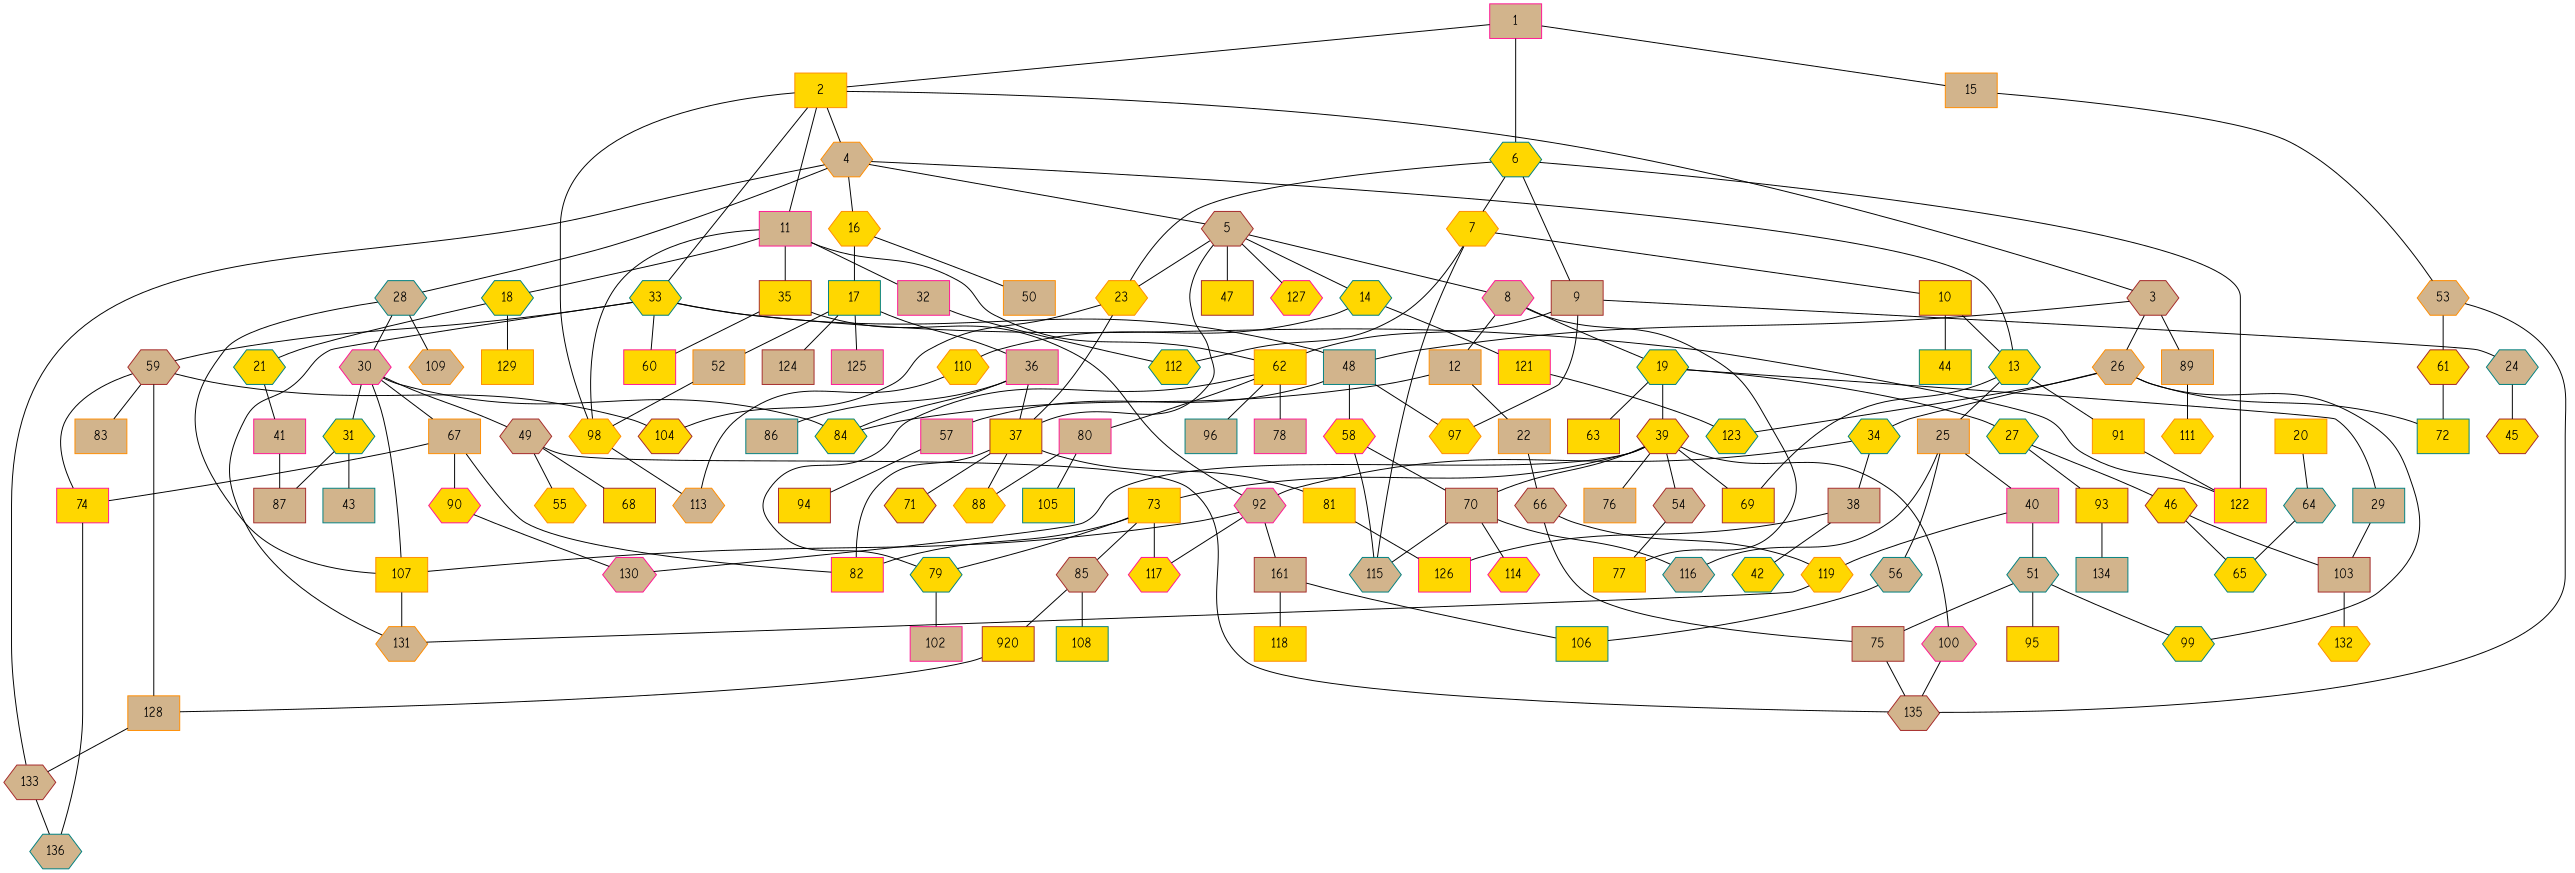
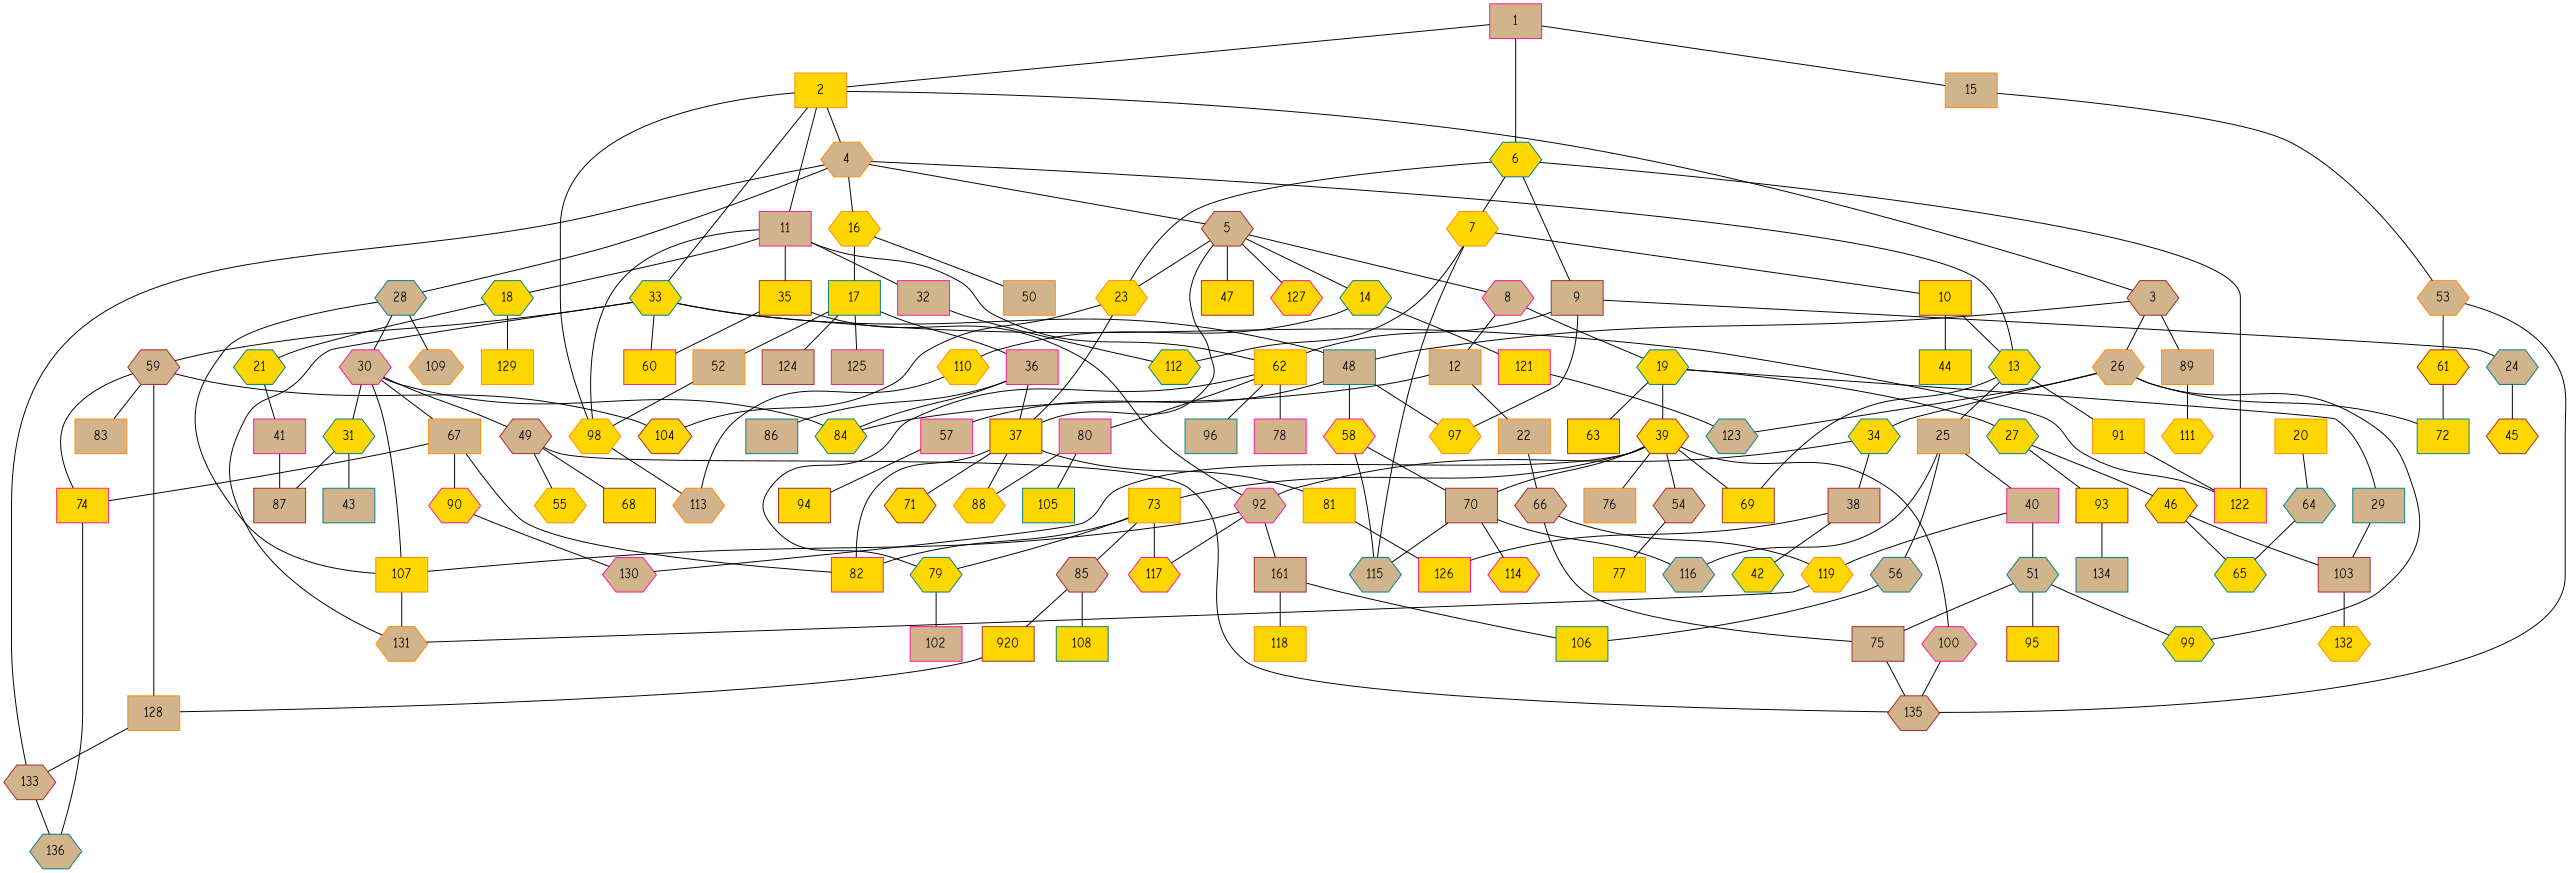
(1763, 412) -> none
(1732, 436) -> (1732, 436)
